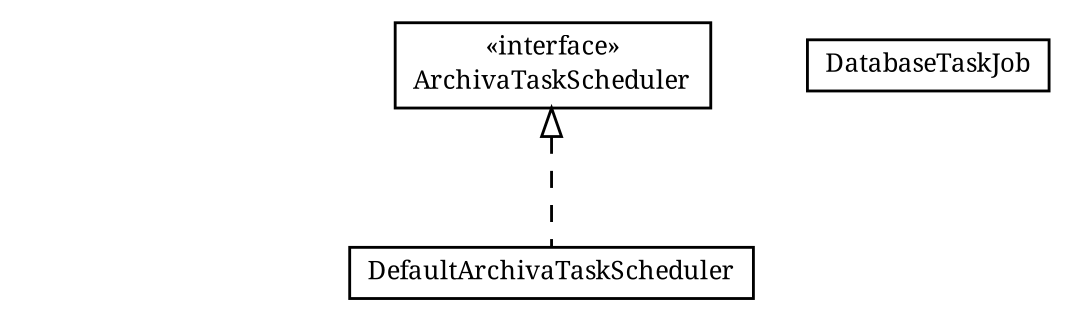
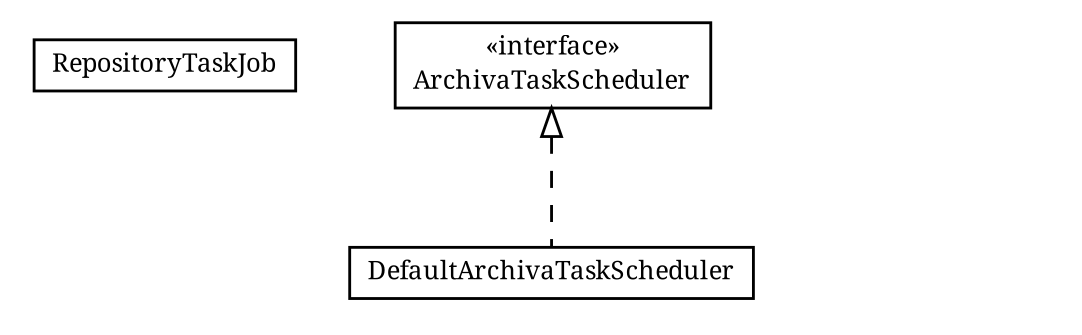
none -> (165, 65)
(927, 65) -> none
